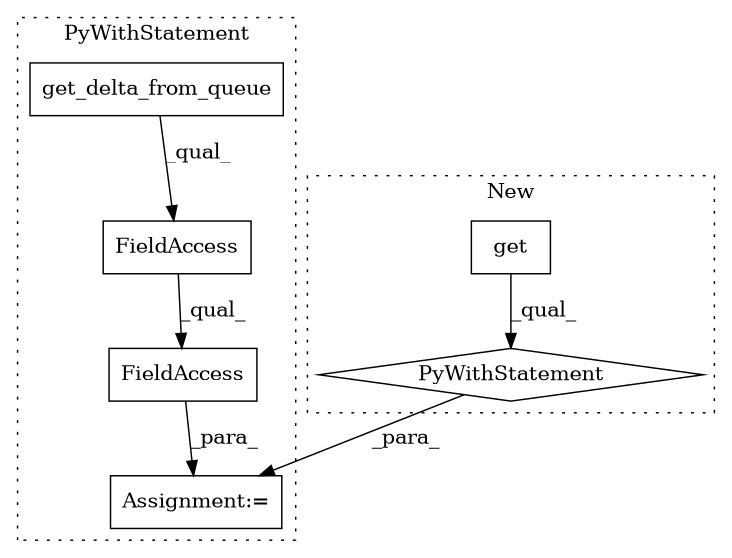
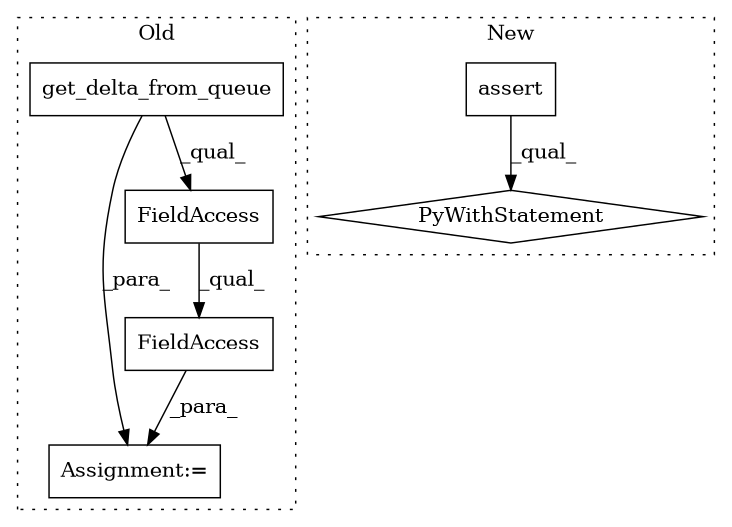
(157, 34) -> (157, 34)
(511, 247) -> (511, 89)
(369, 433) -> (103, 271)
